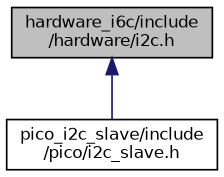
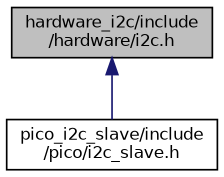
(112, 33) -> (112, 33)
